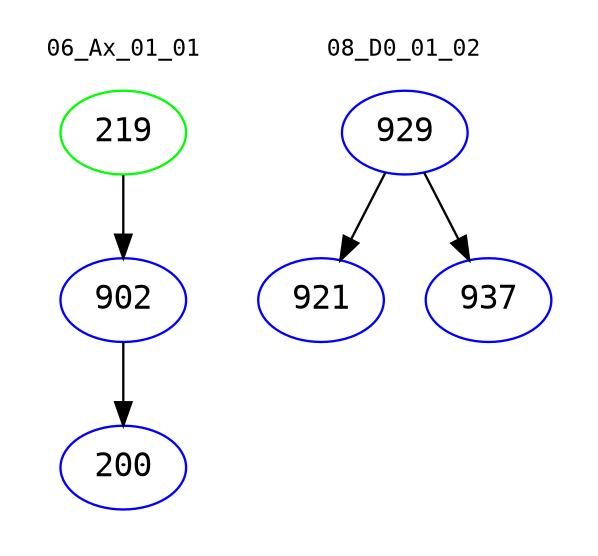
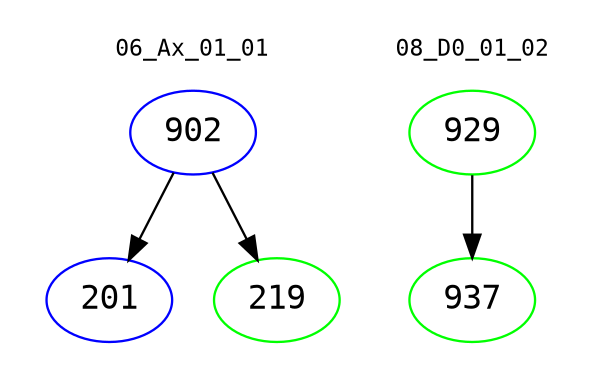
(405, 133) -> (472, 133)
(123, 205) -> (230, 206)
(321, 300) -> none
(489, 300) -> (472, 300)
(123, 468) -> (109, 300)
